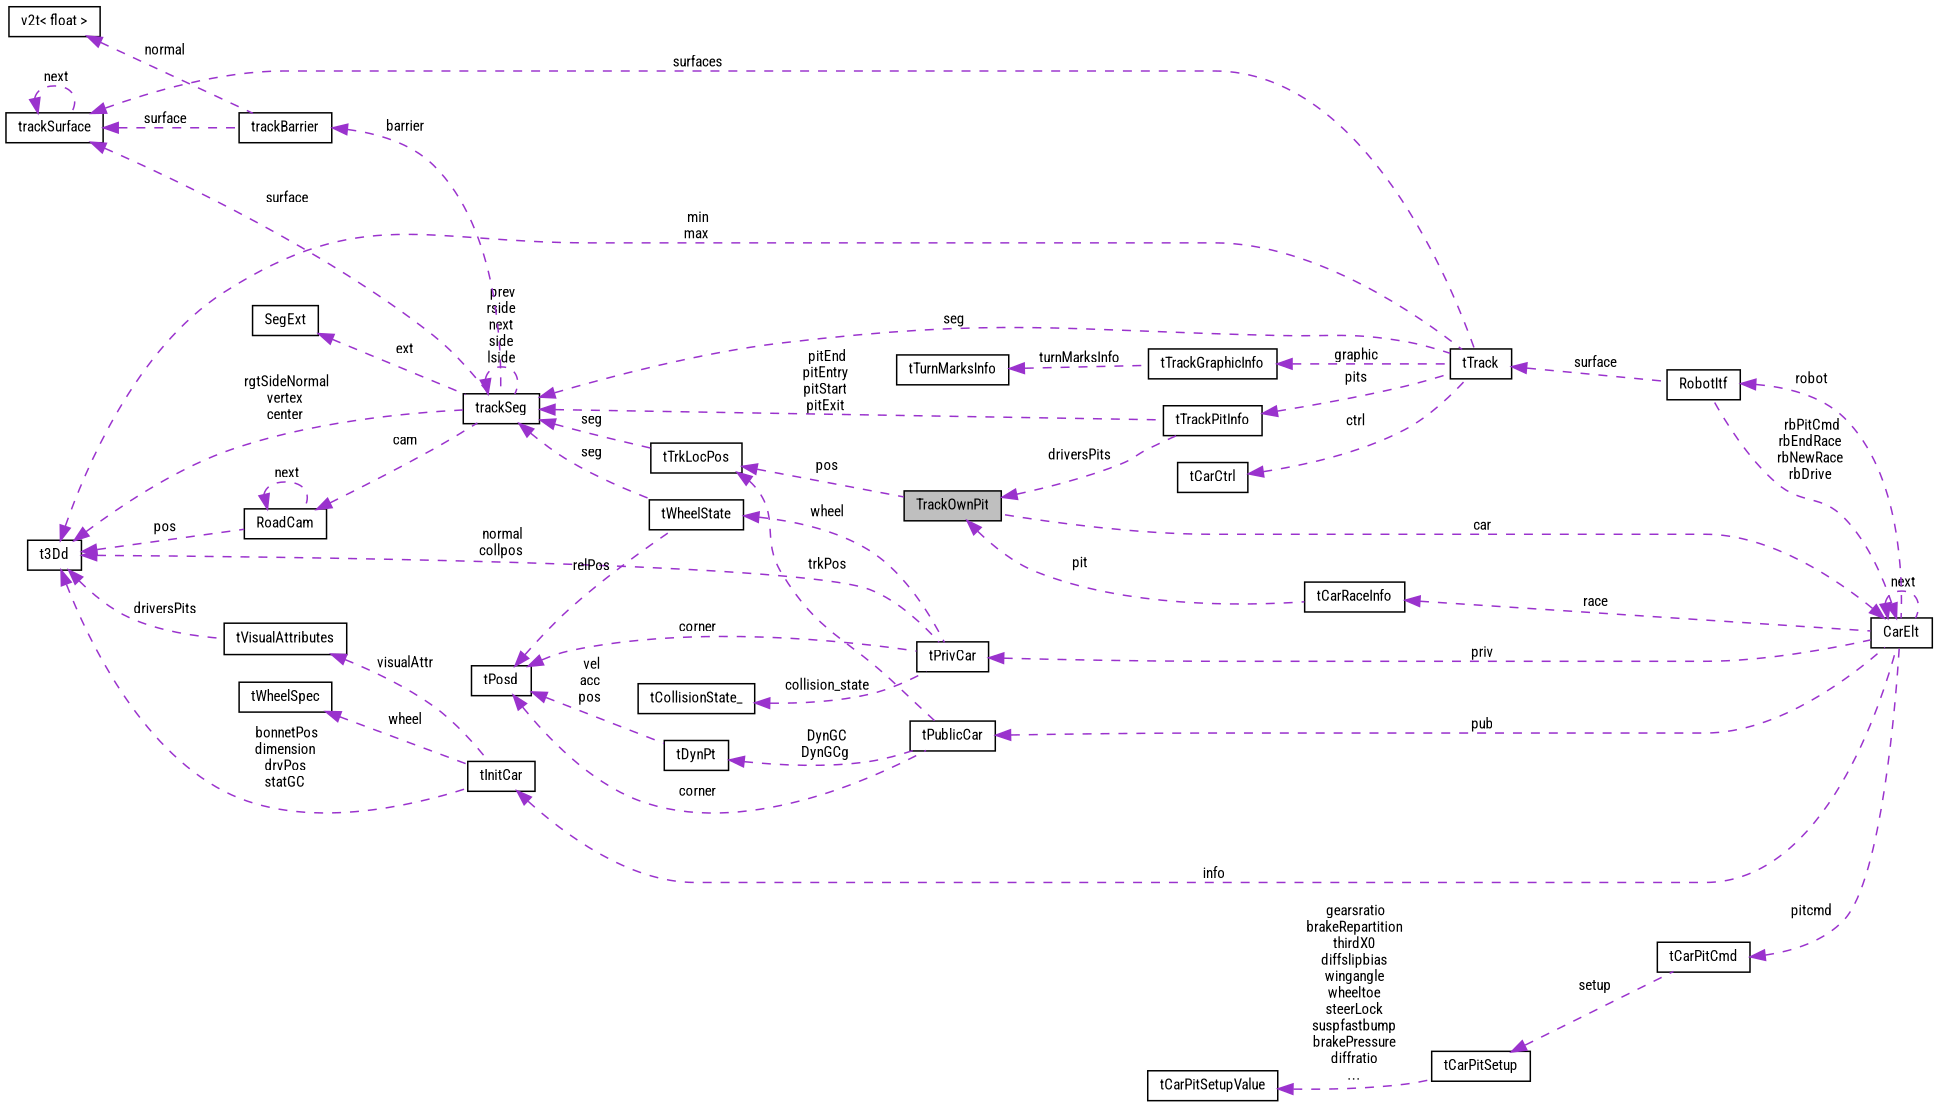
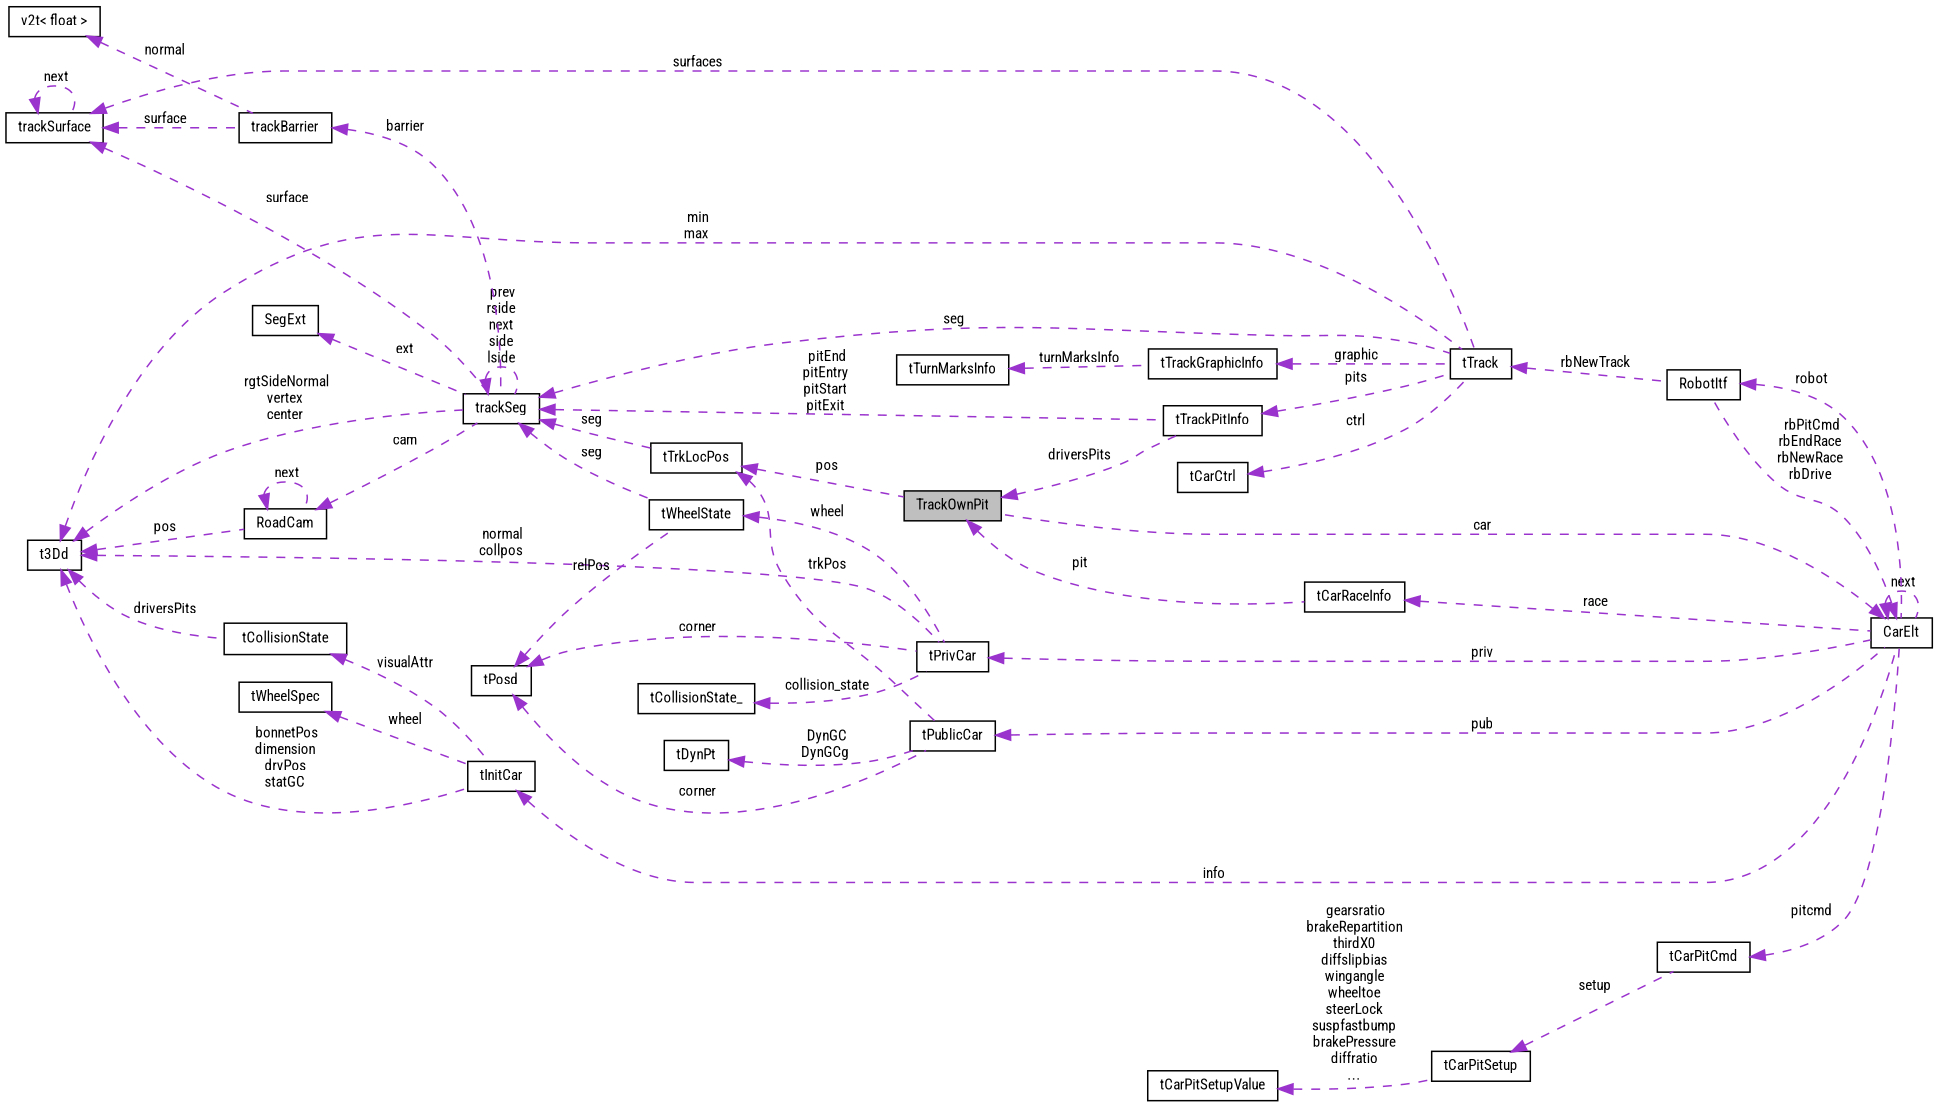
(1594, 363) -> (1594, 363)
(285, 639) -> (285, 639)
(605, 720) -> none
